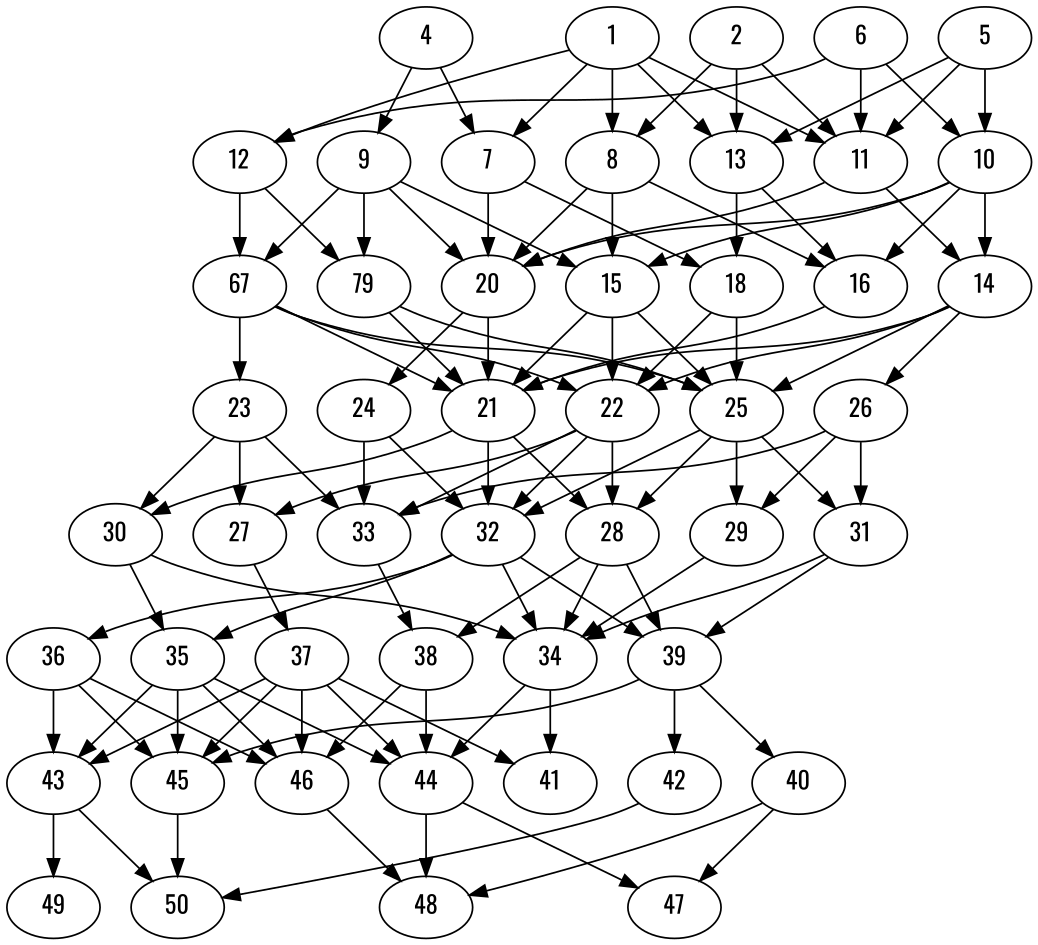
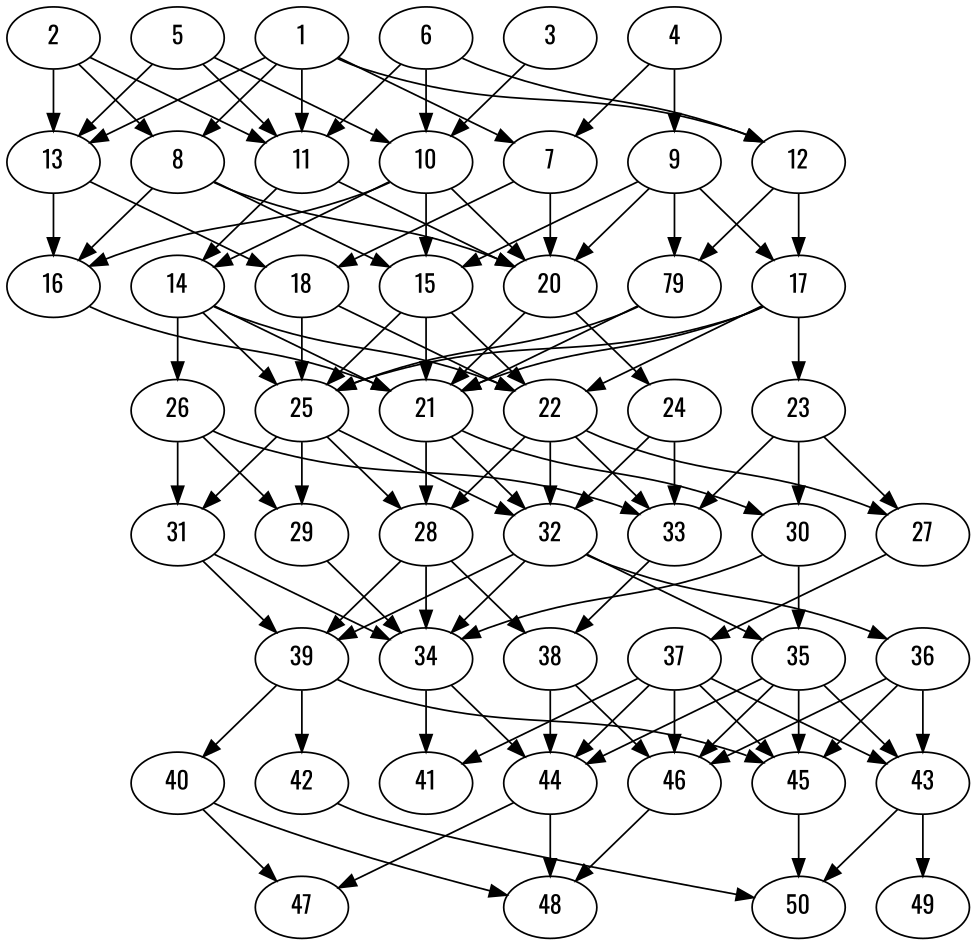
none -> (550, 38)
(240, 286) -> (799, 286)
